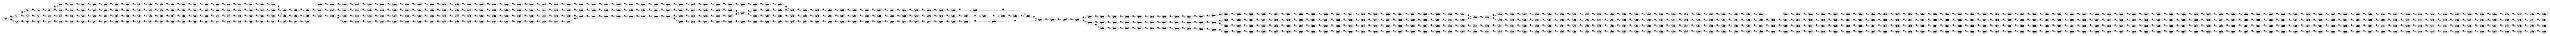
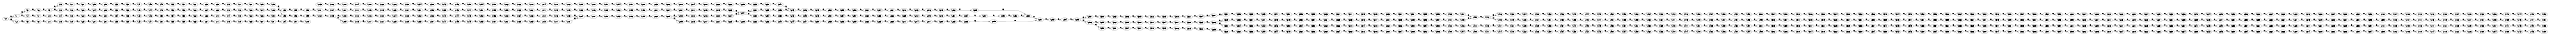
none -> (1773, 14)
